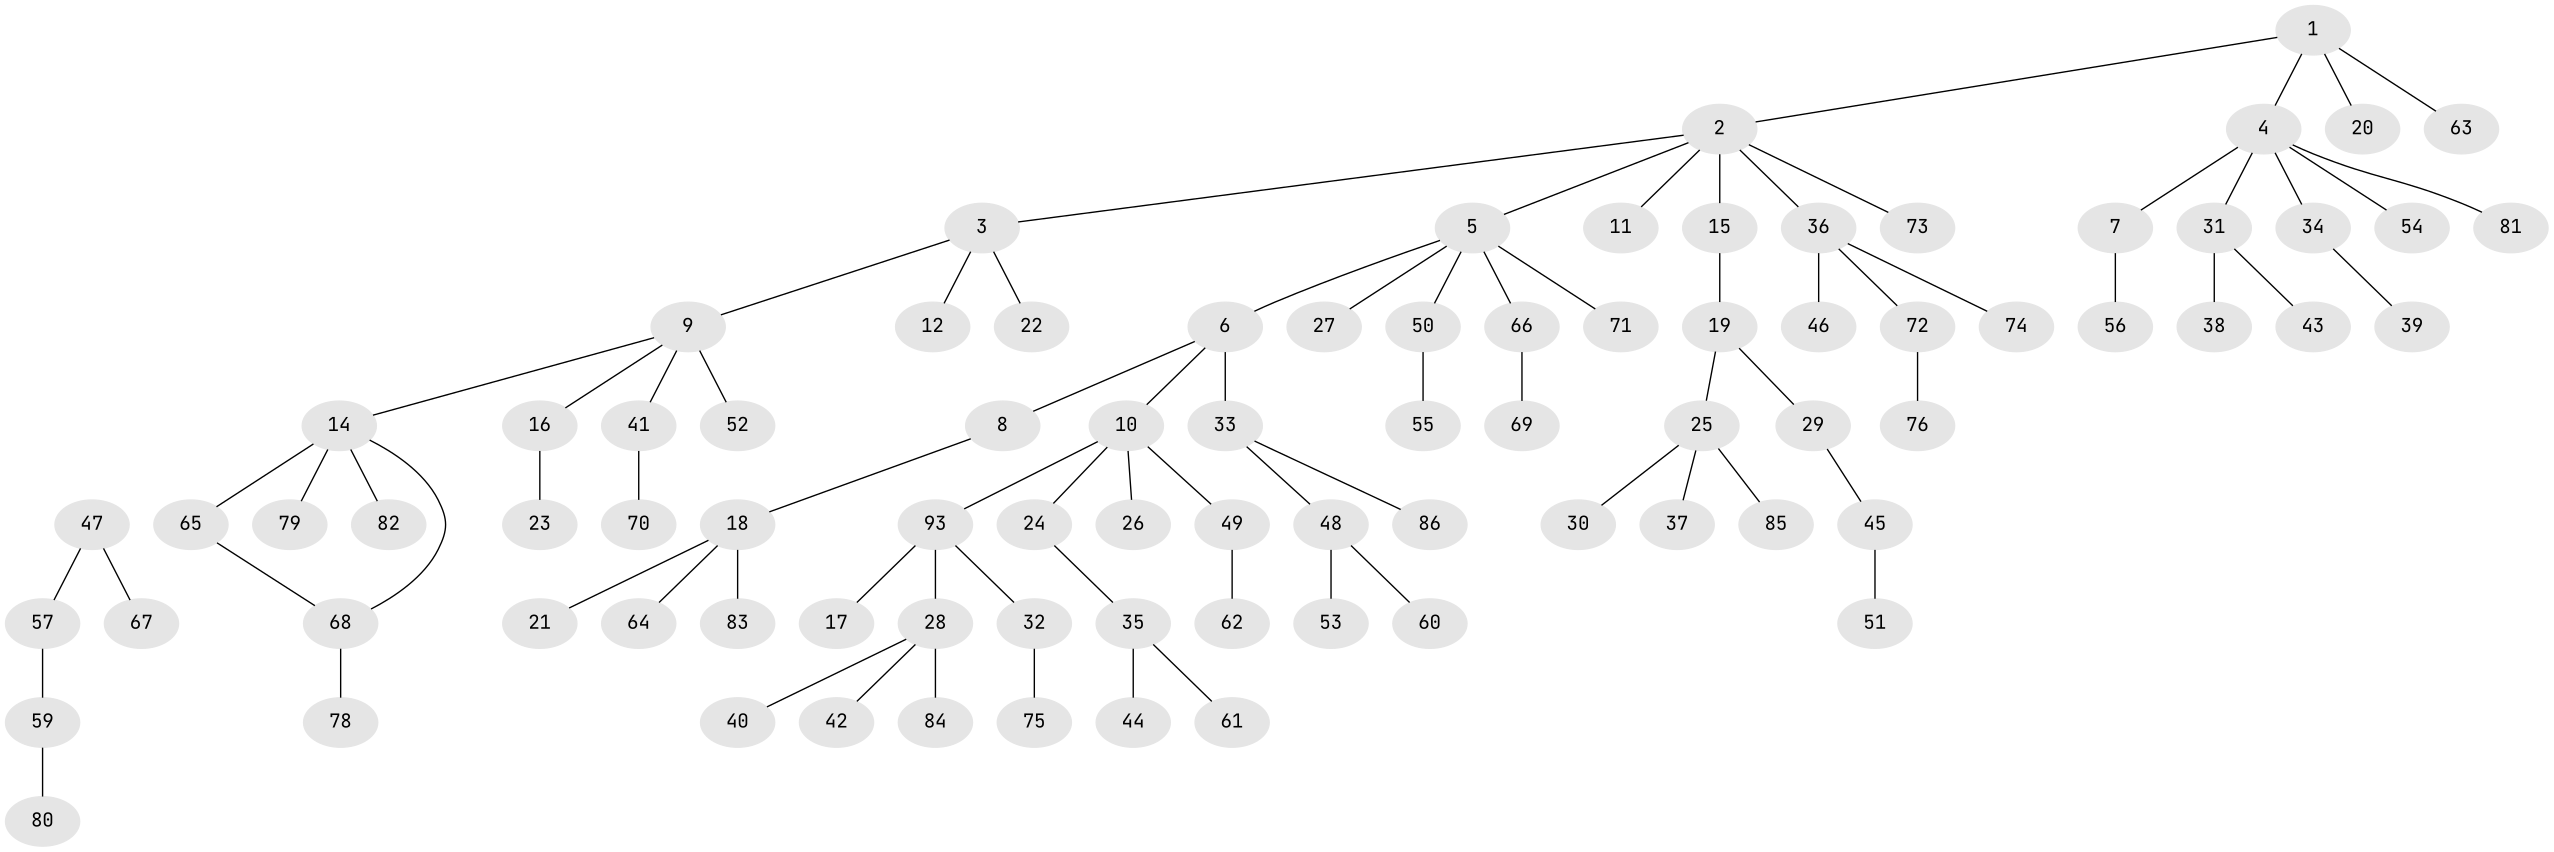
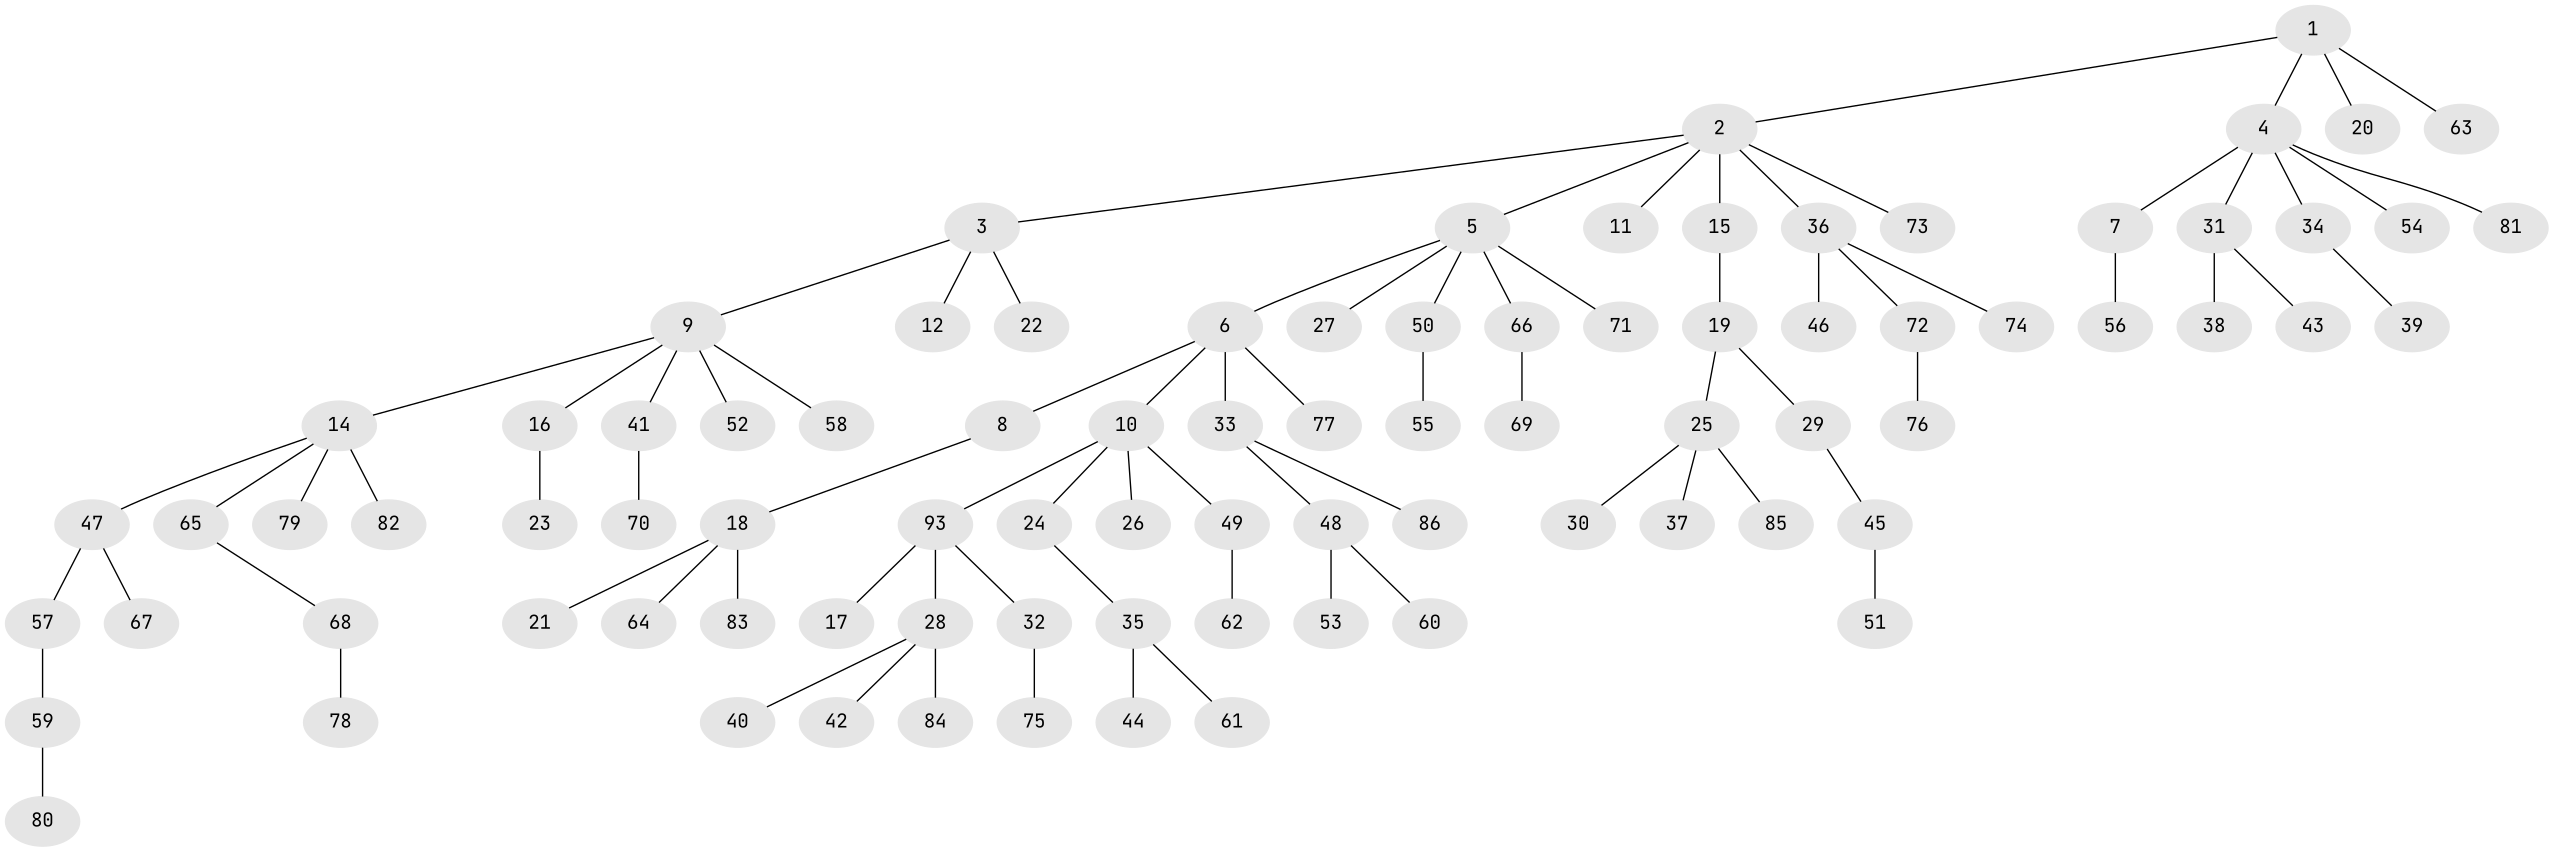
none -> (837, 426)
none -> (1324, 426)
(446, 524) -> (213, 472)
